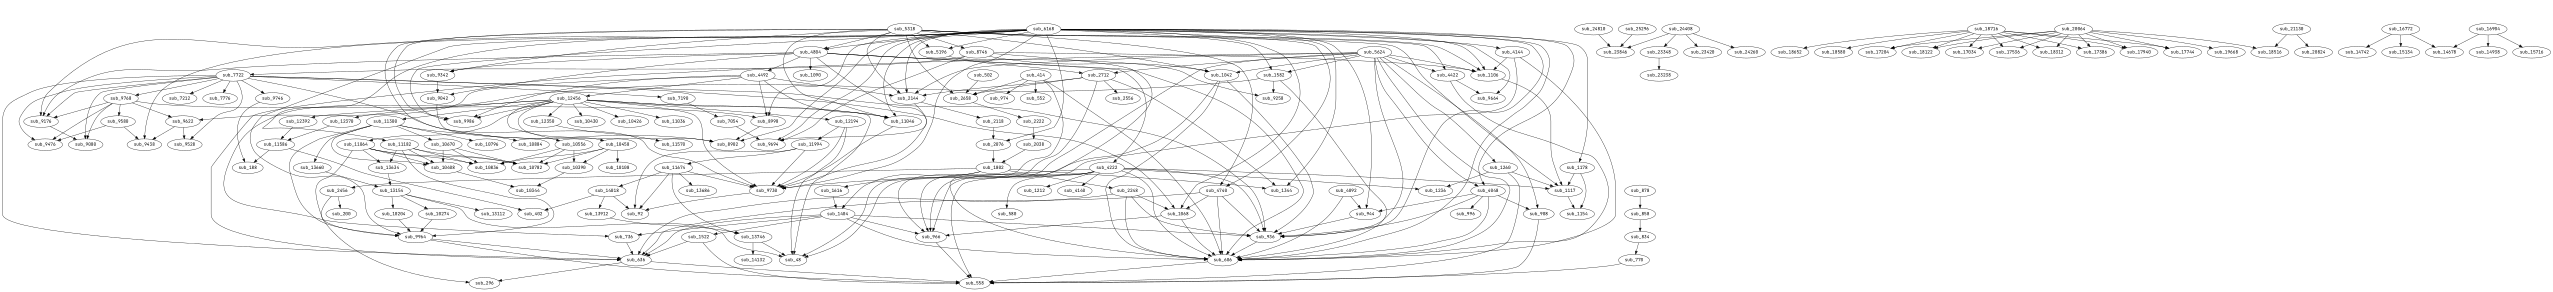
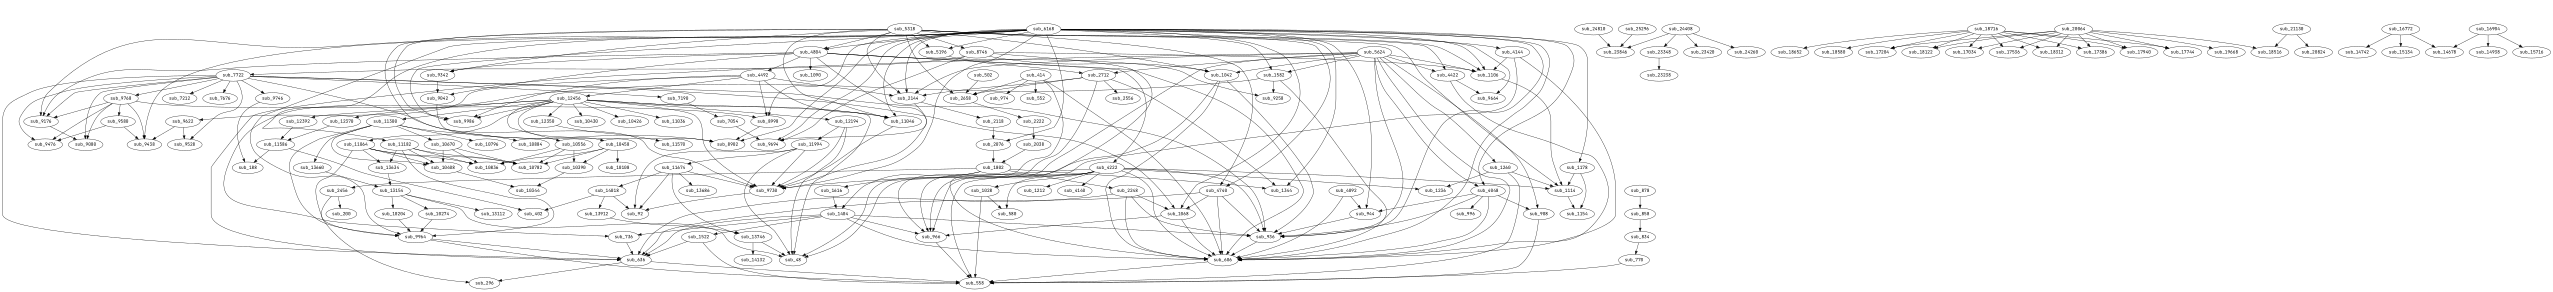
(220, 98) -> (220, 98)
(152, 110) -> (139, 118)
none -> (745, 191)
none -> (982, 191)
(1565, 191) -> (1565, 191)
